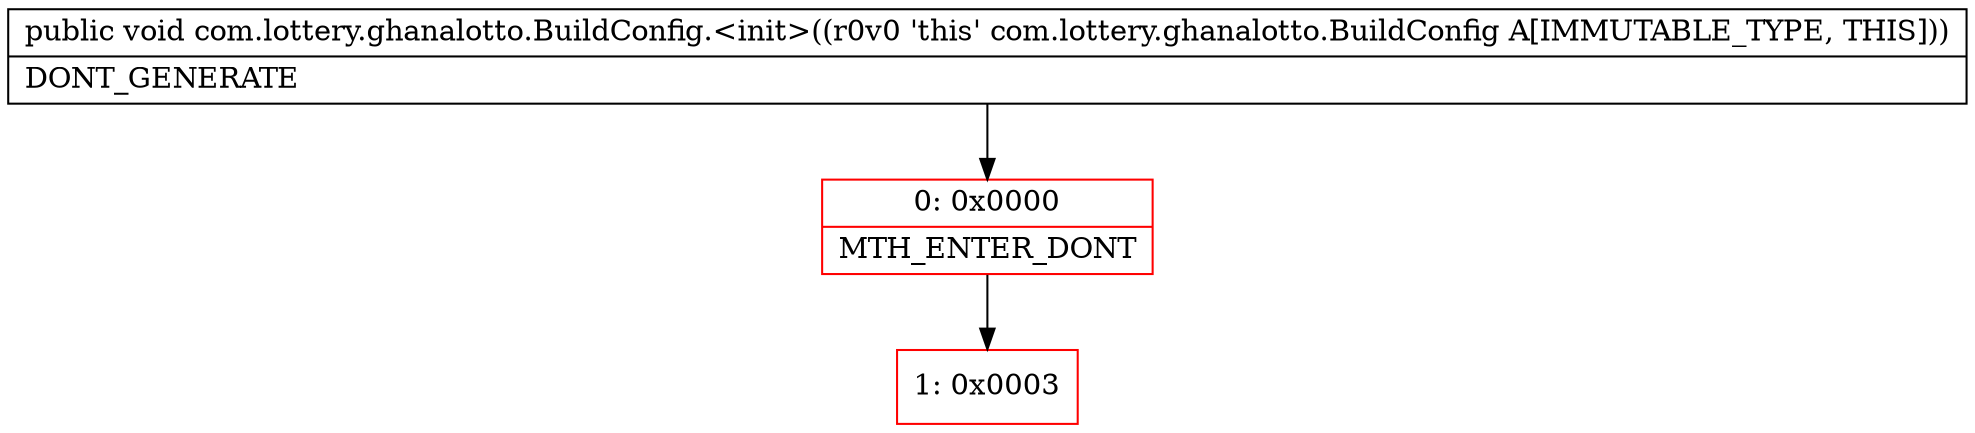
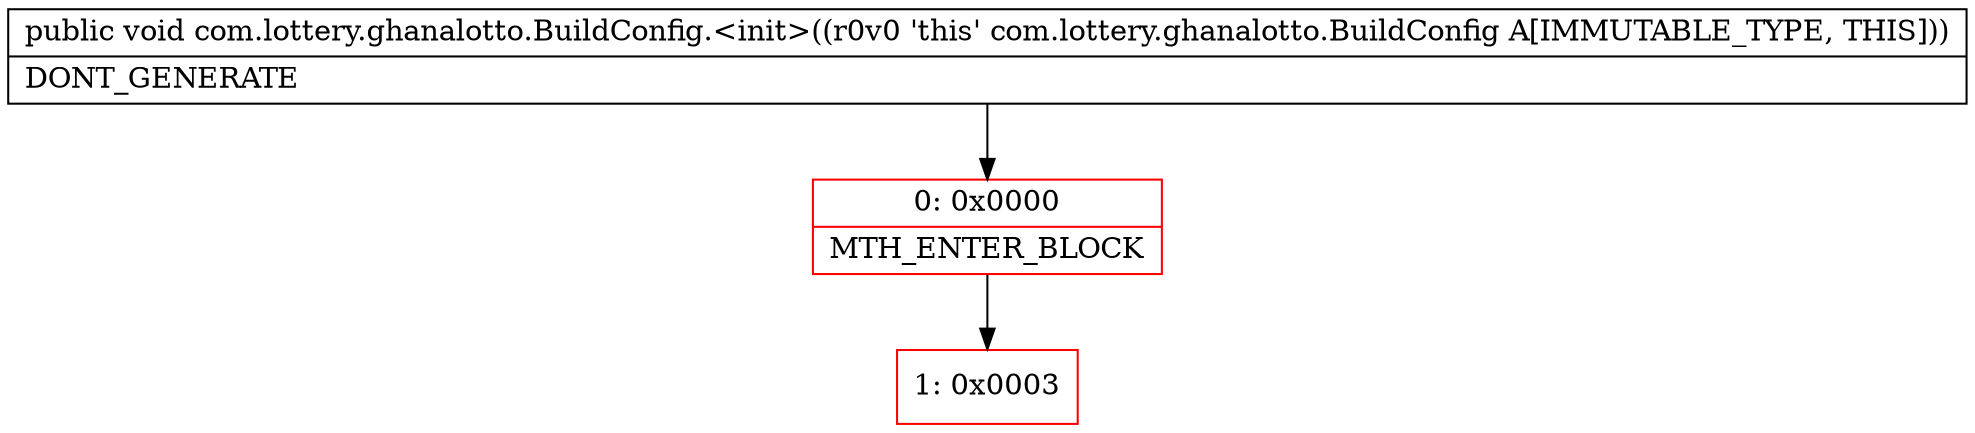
(987, 249) -> (987, 249)
